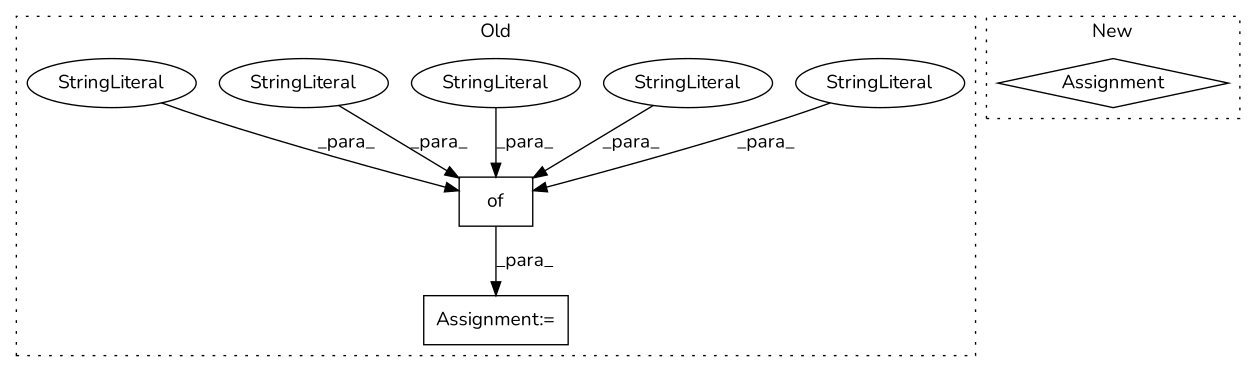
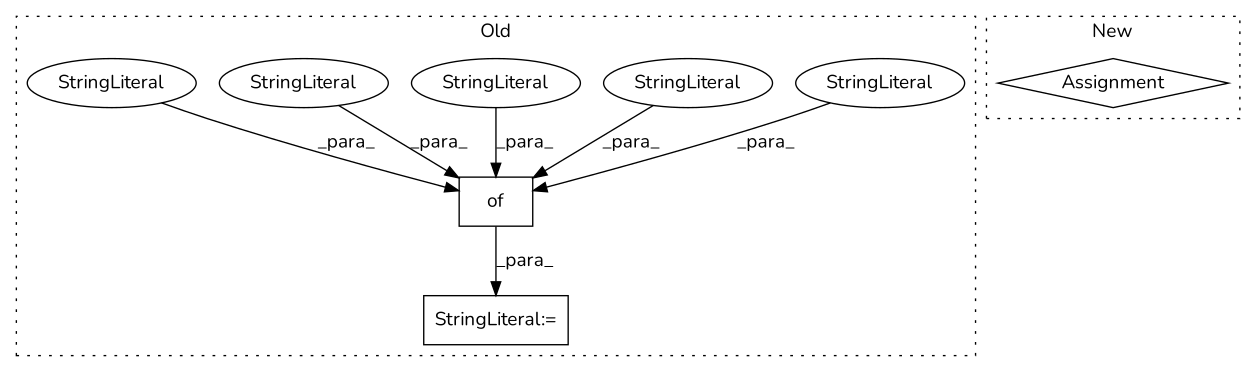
(496, 320) -> (496, 320)
